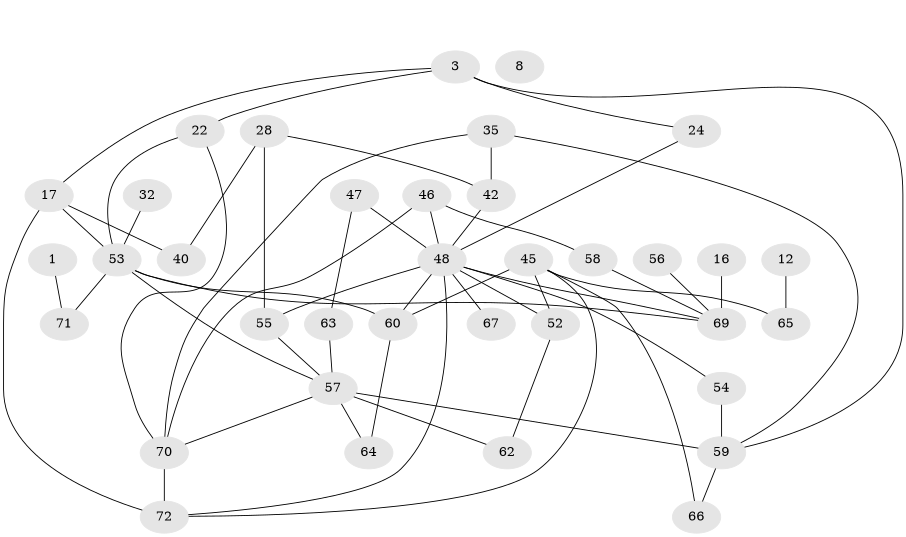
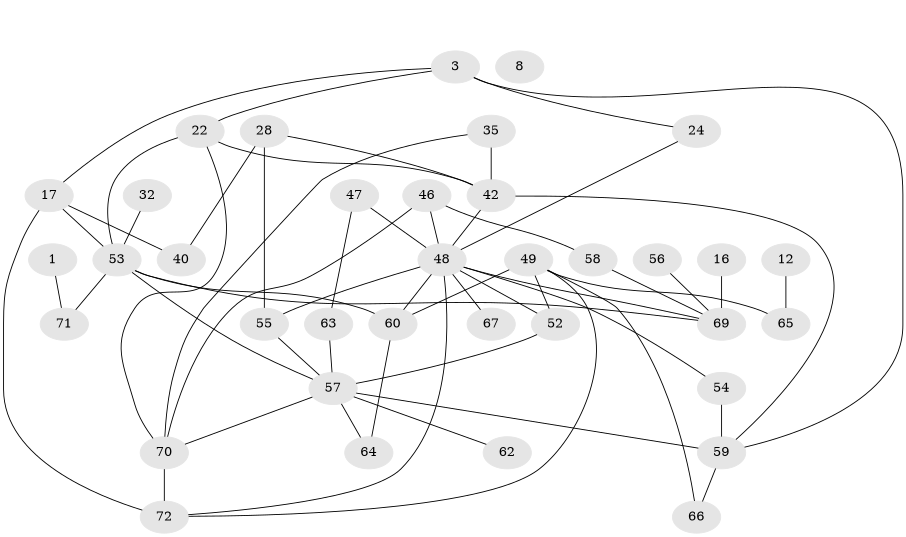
none -> (339, 163)
(801, 217) -> (784, 224)
(529, 260) -> (529, 260)
(531, 388) -> (452, 362)
